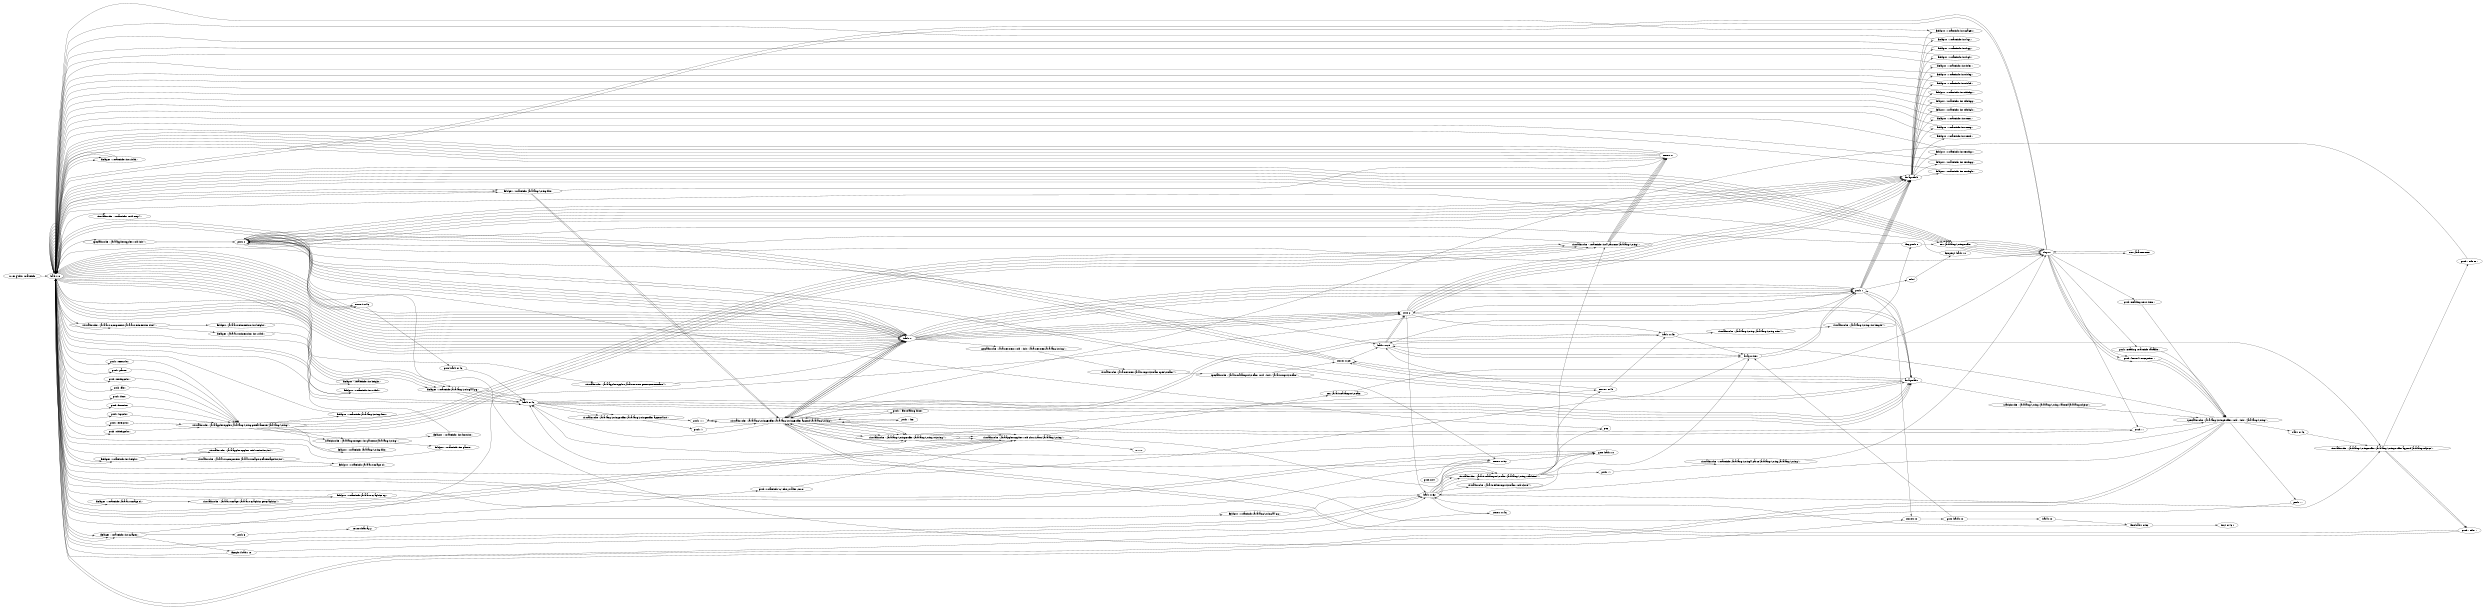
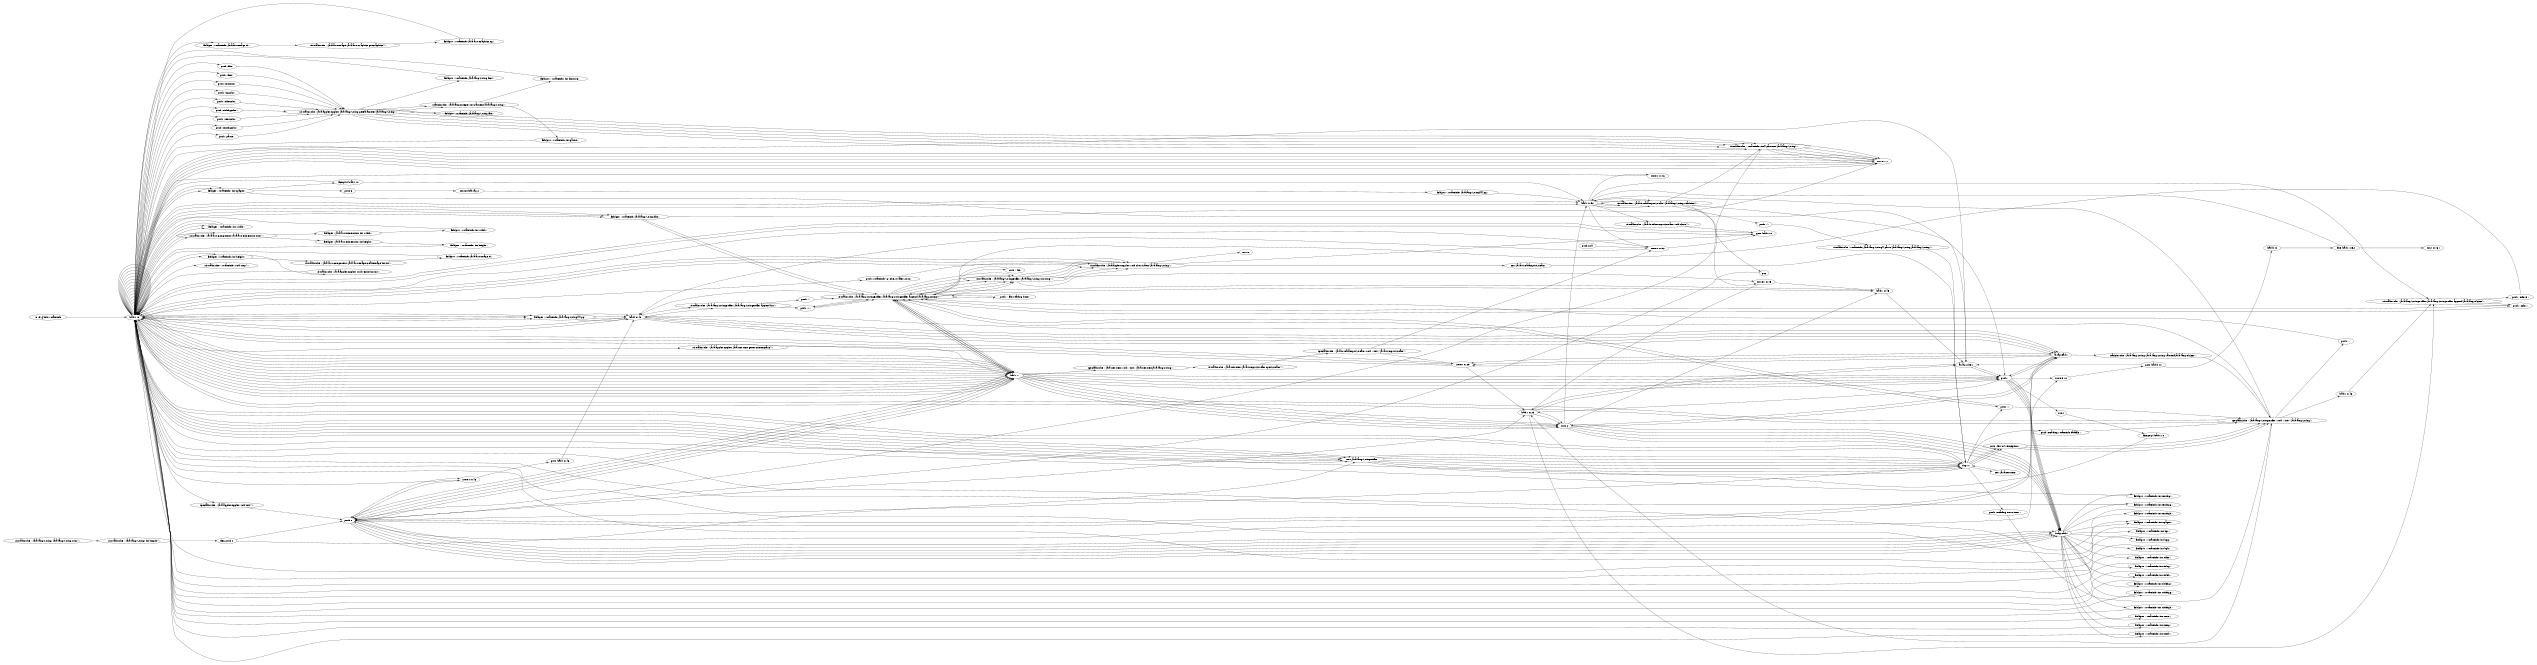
(1695, 334) -> none
(122, 440) -> (272, 247)
